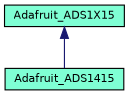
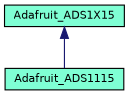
(64, 79) -> (64, 79)
